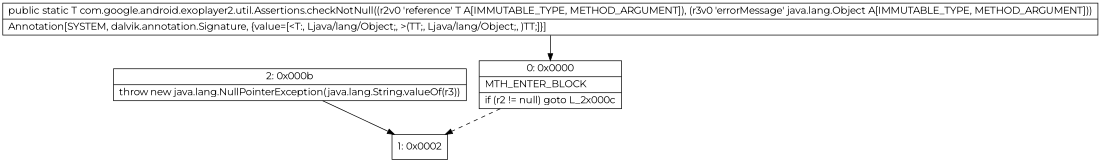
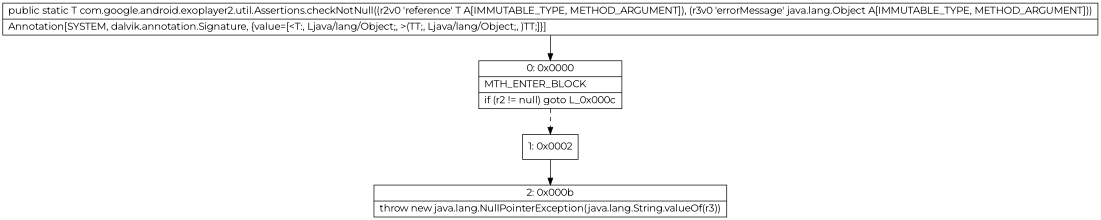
(550, 100) -> (550, 100)
(355, 116) -> (550, 169)
